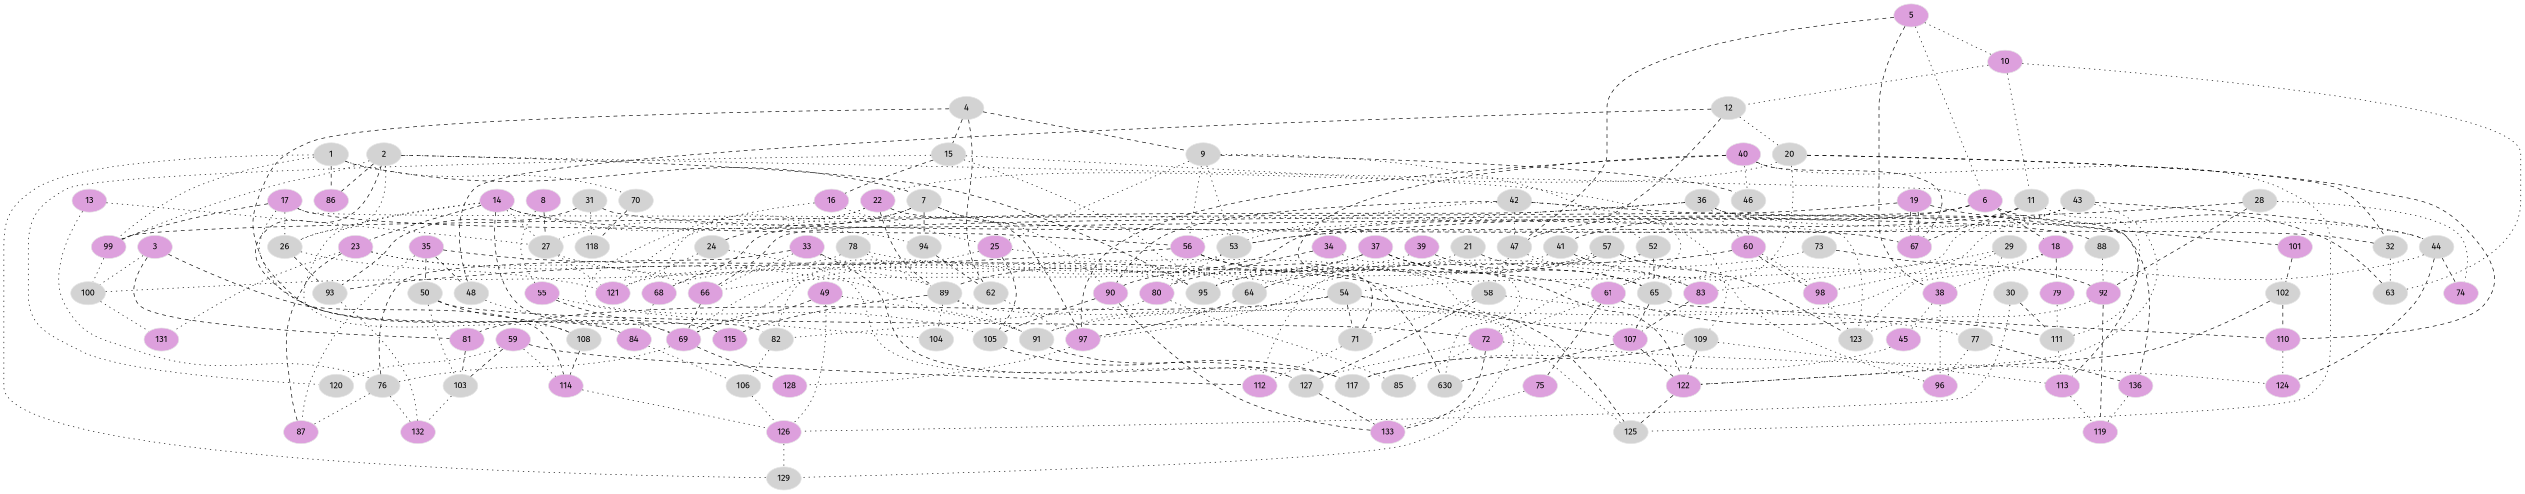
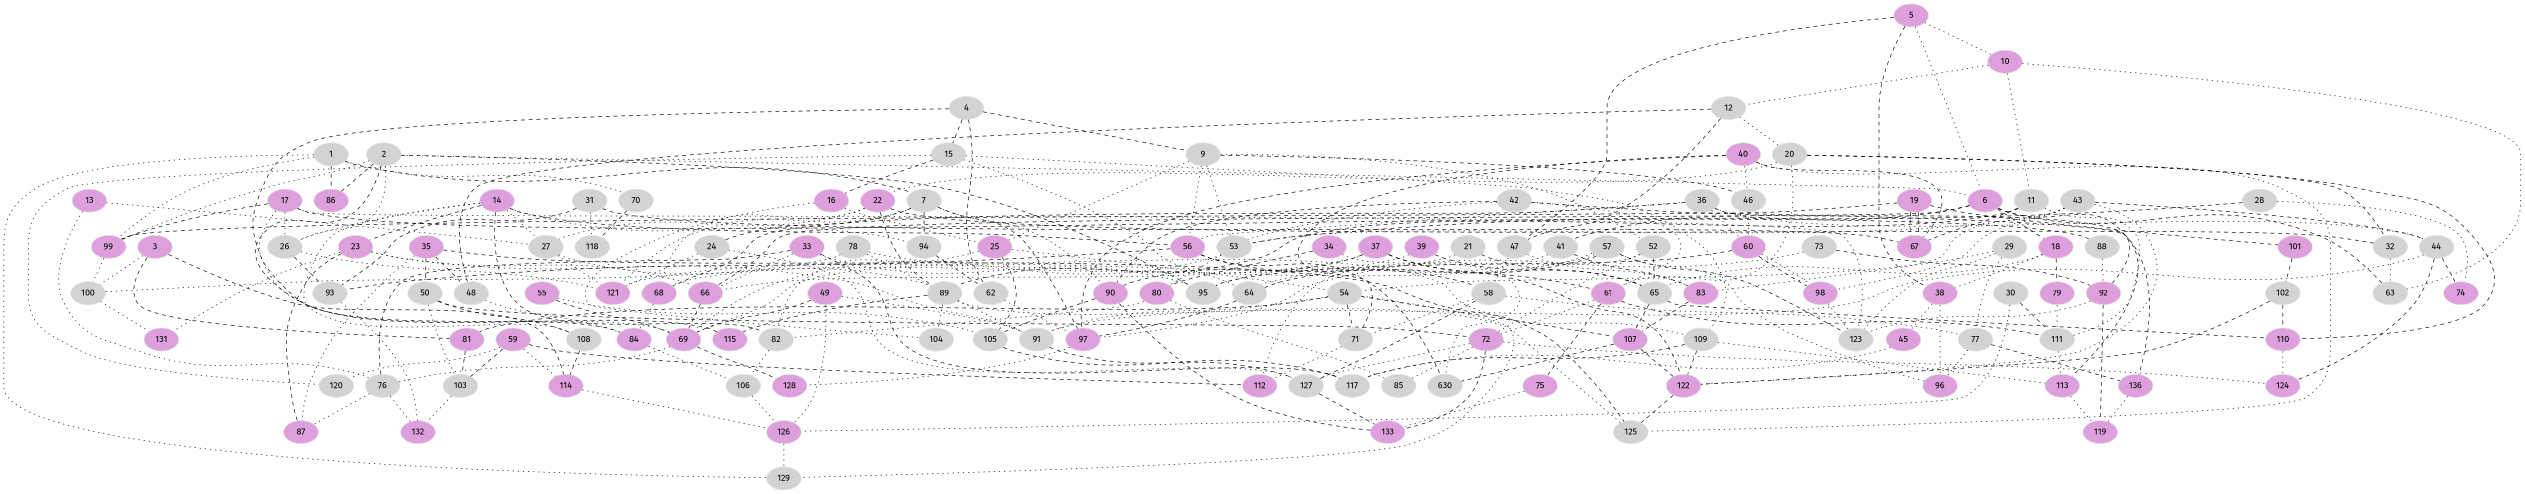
(543, 201) -> none
(1514, 224) -> none
(2182, 247) -> (2091, 215)
